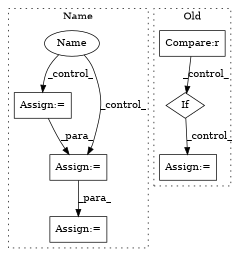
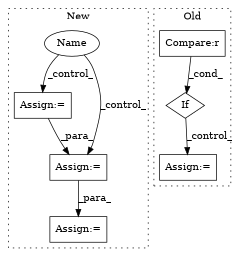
(78, 17) -> (78, 17)
(206, 74) -> (206, 74)
